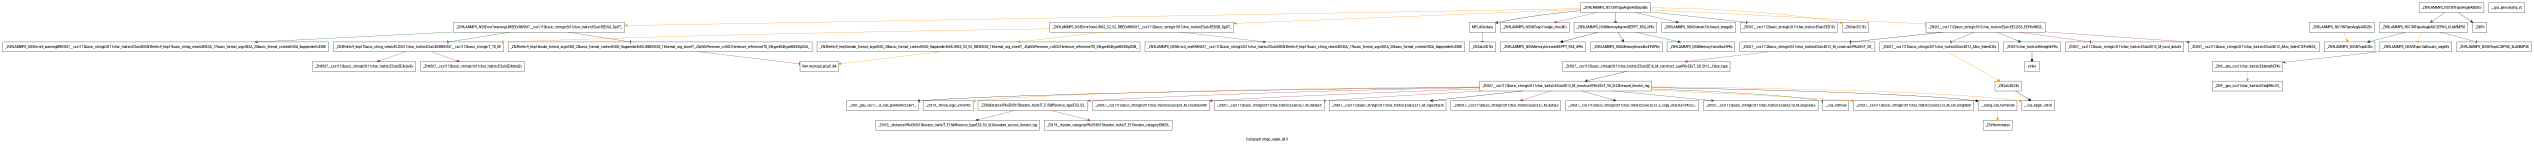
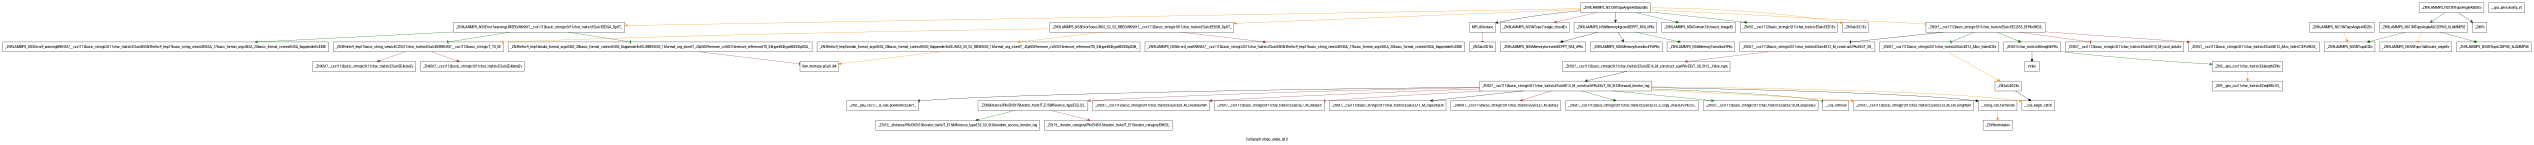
(1615, 17) -> (1615, 17)
(1698, 17) -> (1698, 17)
(2457, 37) -> (2457, 37)
(2333, 57) -> (2135, 59)
(948, 106) -> none
